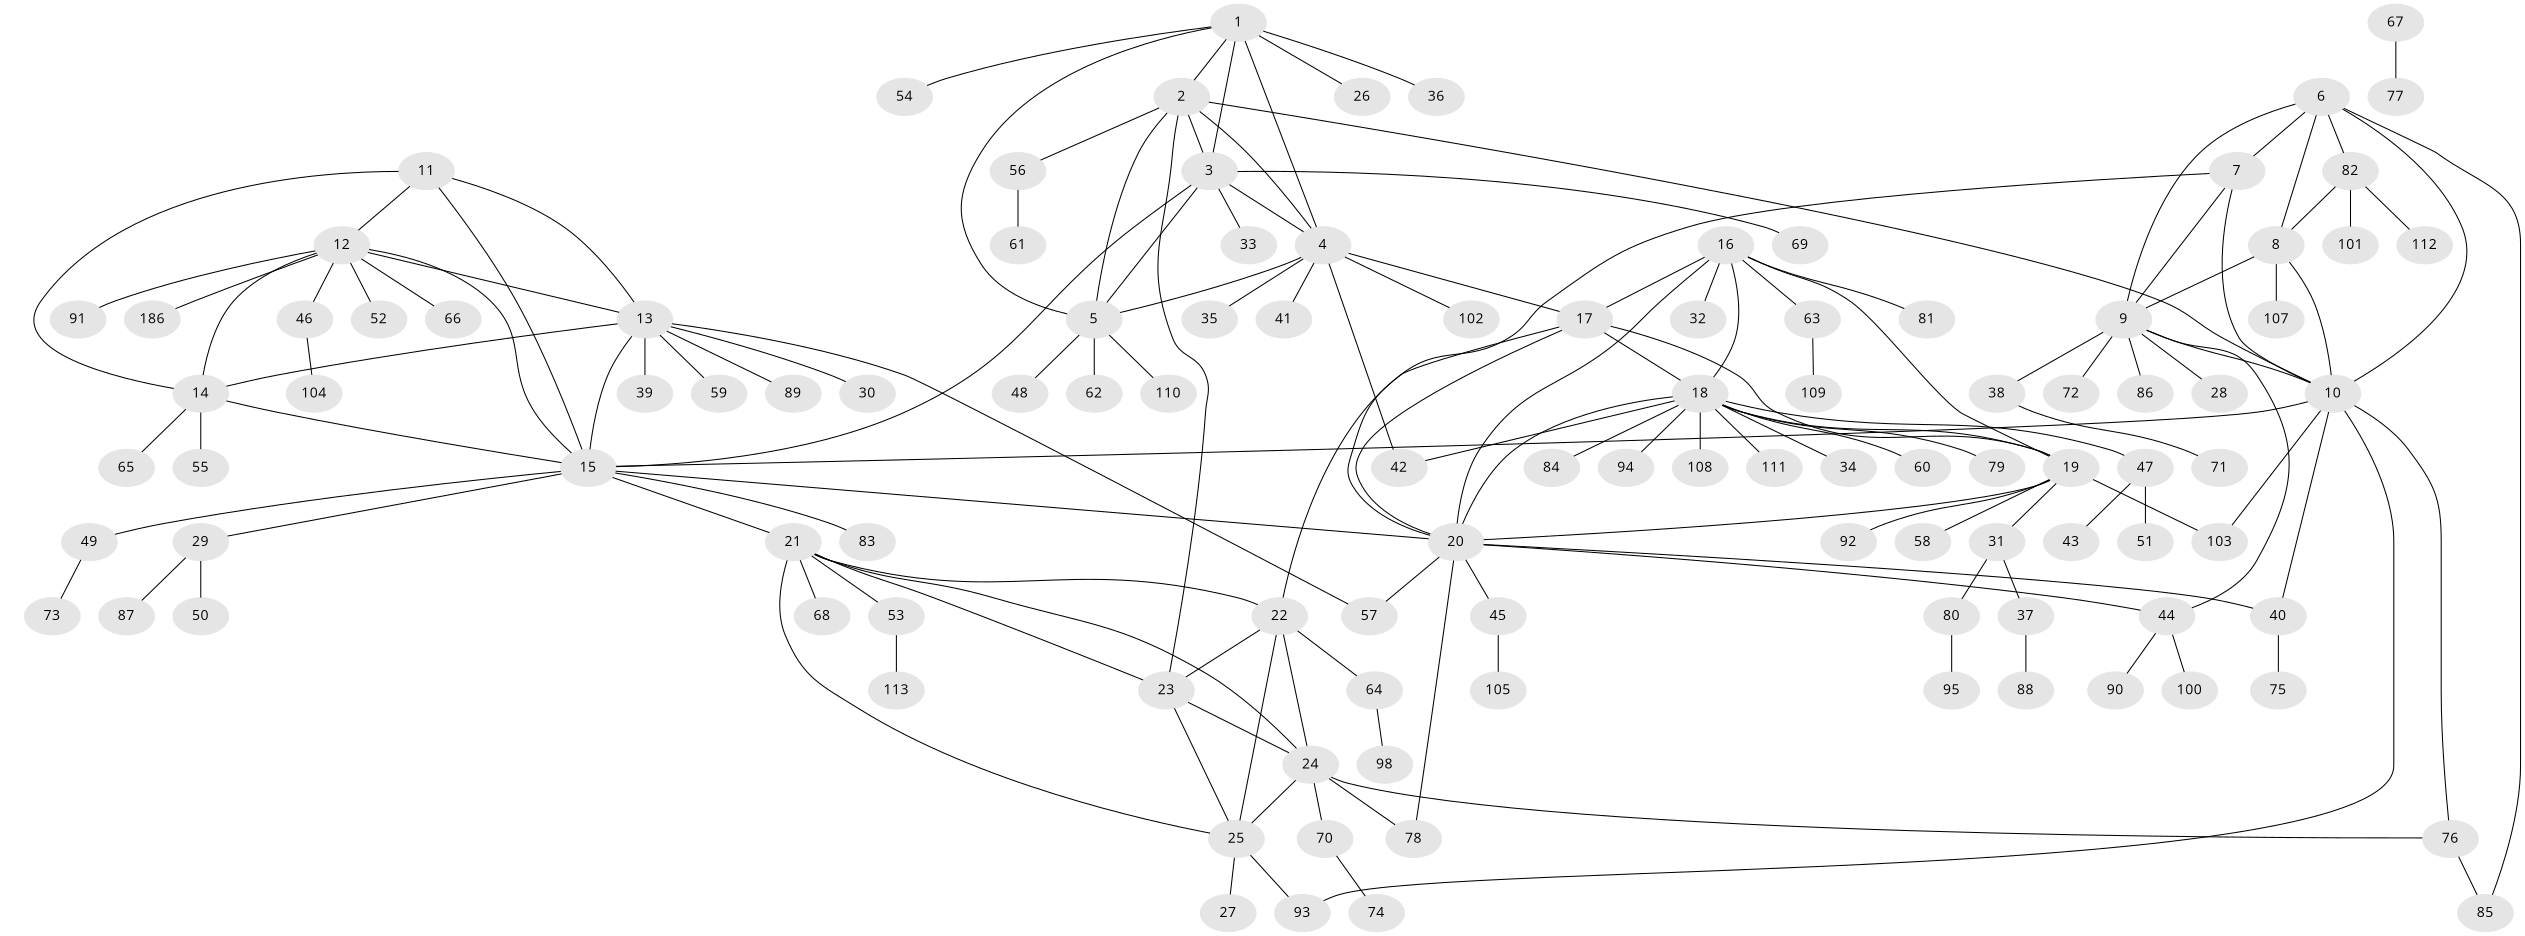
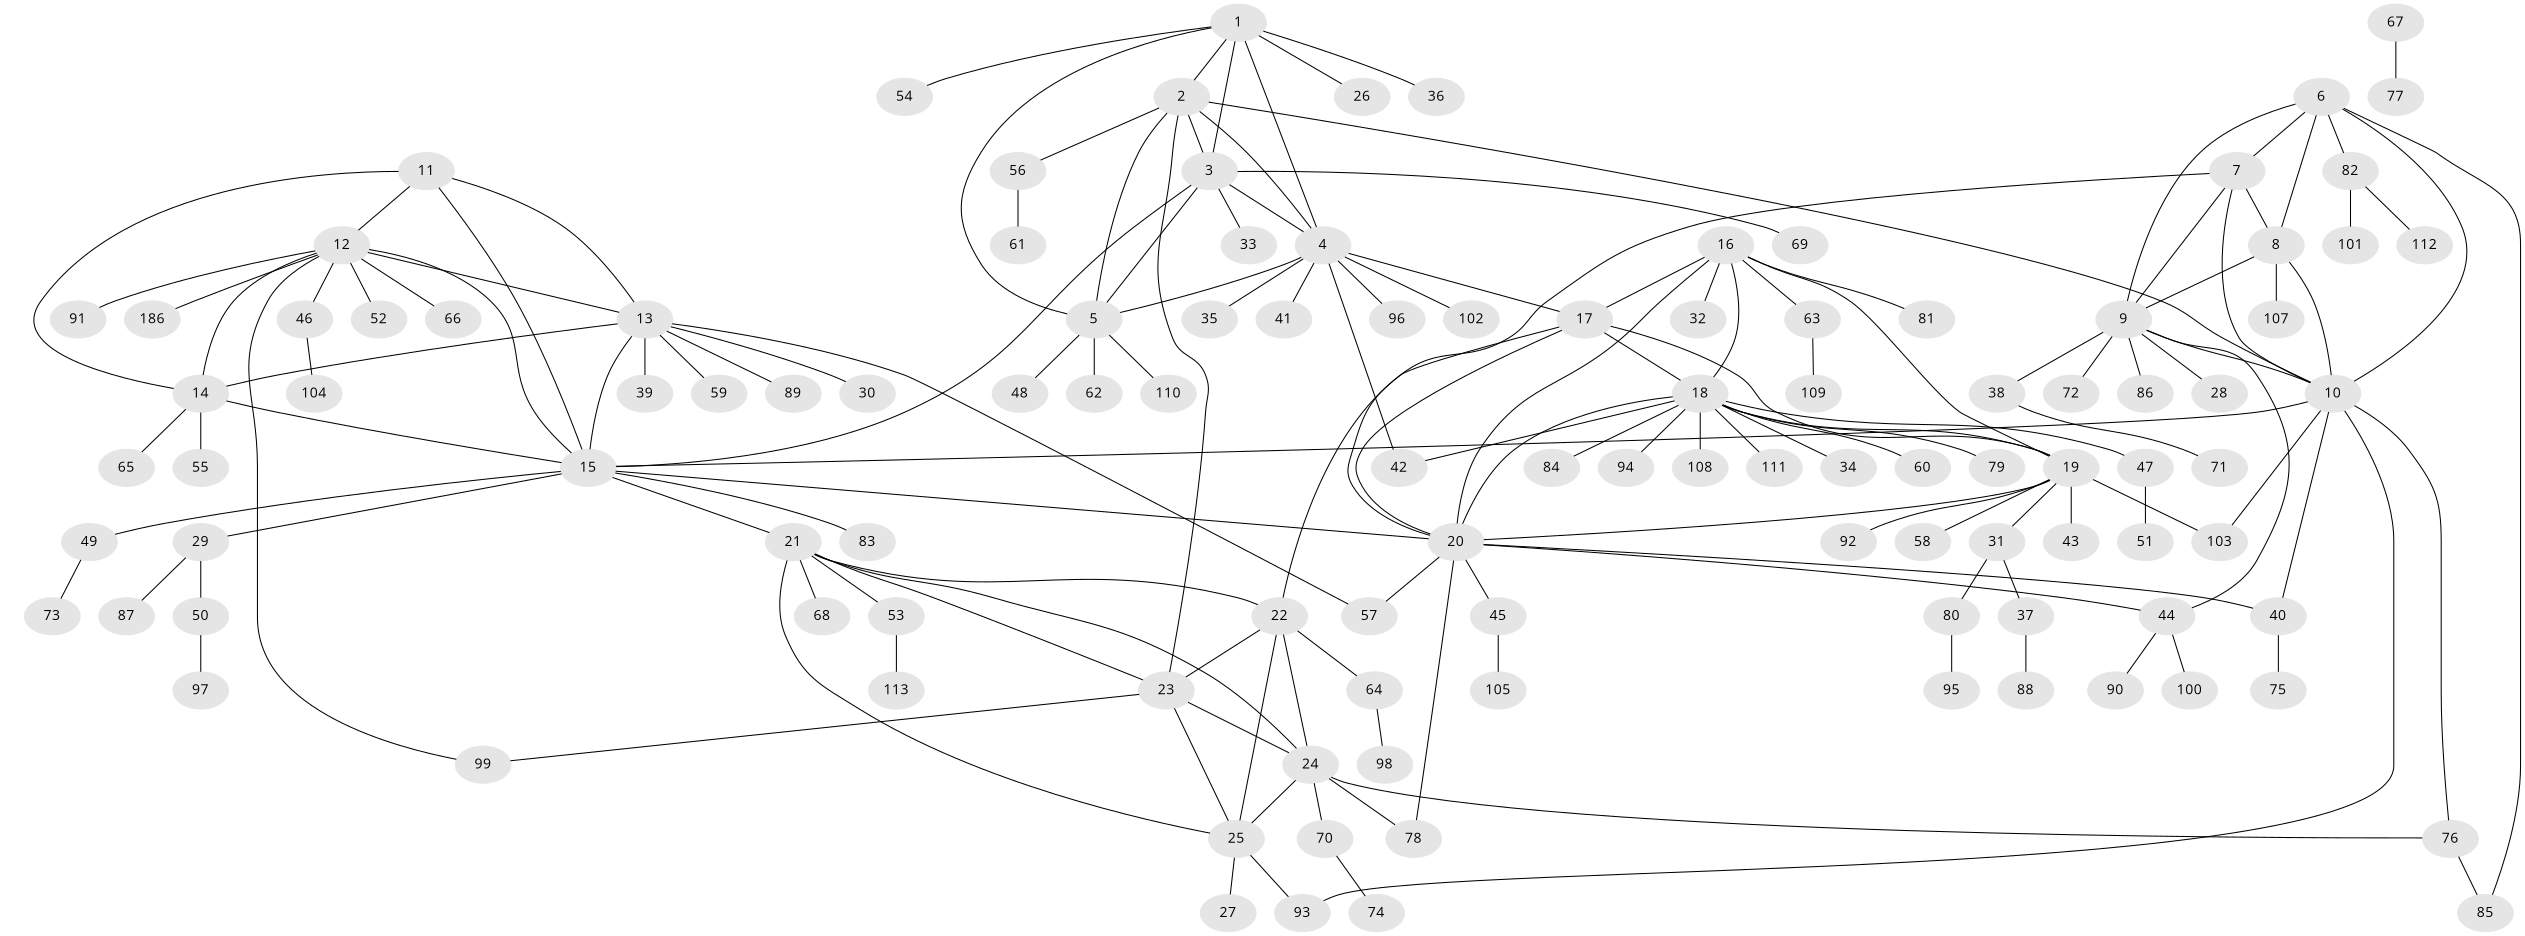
(2313, 208) -> (2257, 208)
none -> (1397, 319)
(2108, 505) -> (2071, 505)
none -> (201, 690)
none -> (483, 765)
